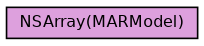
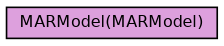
(102, 23) -> (112, 23)
